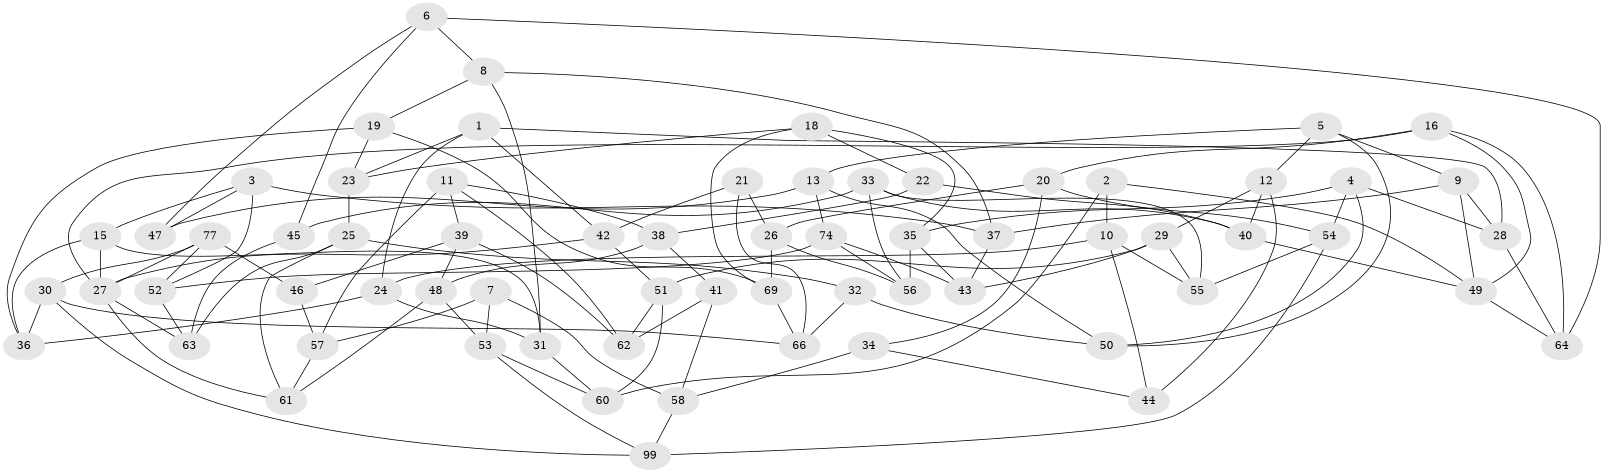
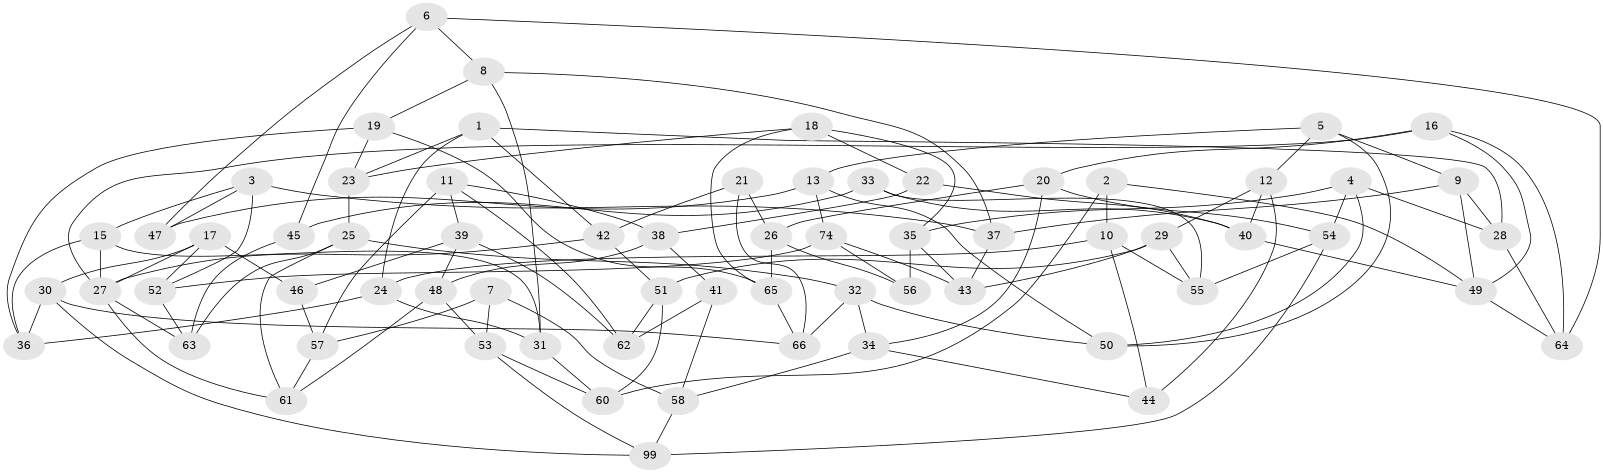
(210, 236) -> (210, 236)
(879, 239) -> none
(771, 291) -> (771, 291)
none -> (862, 319)
